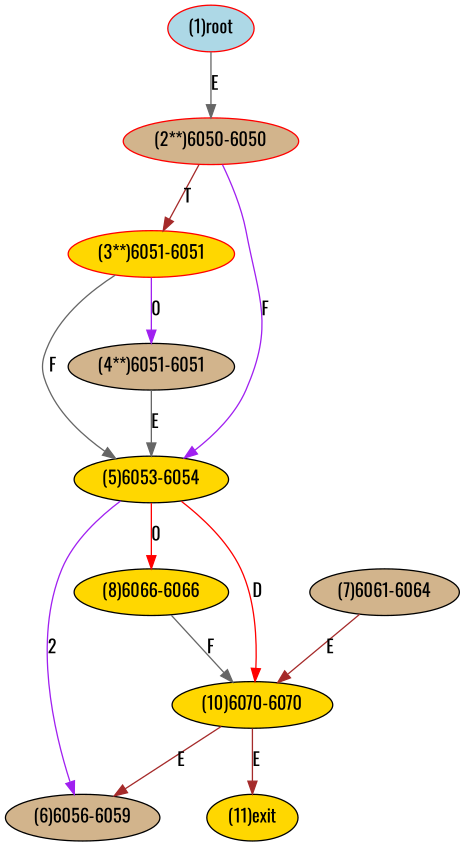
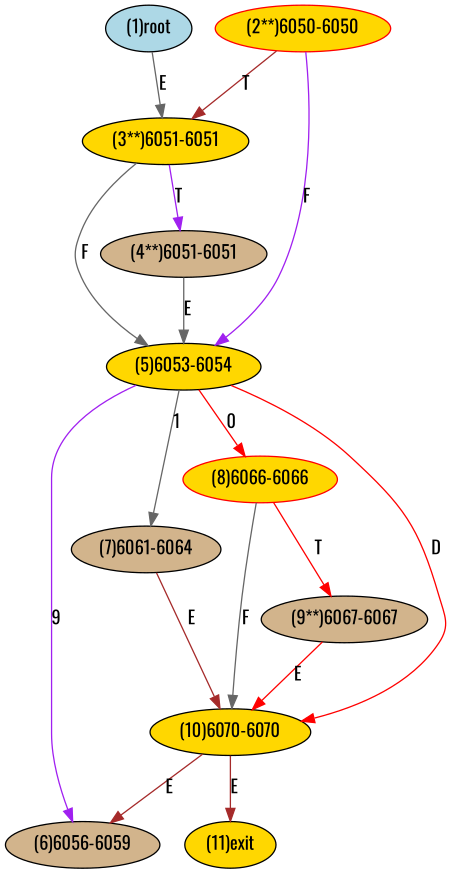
(211, 29) -> (149, 29)
(211, 78) -> (156, 78)
(211, 141) -> (303, 29)
(151, 254) -> (166, 141)
(157, 310) -> (179, 198)
none -> (166, 452)
(151, 592) -> (260, 479)
none -> (344, 619)
(52, 649) -> (56, 619)
